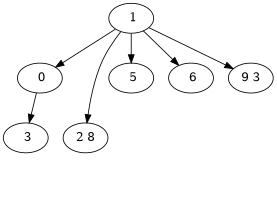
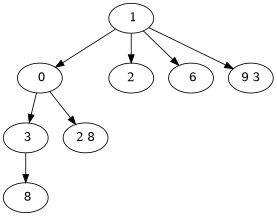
(98, 71) -> (60, 105)
(131, 78) -> (131, 78)
none -> (26, 198)
